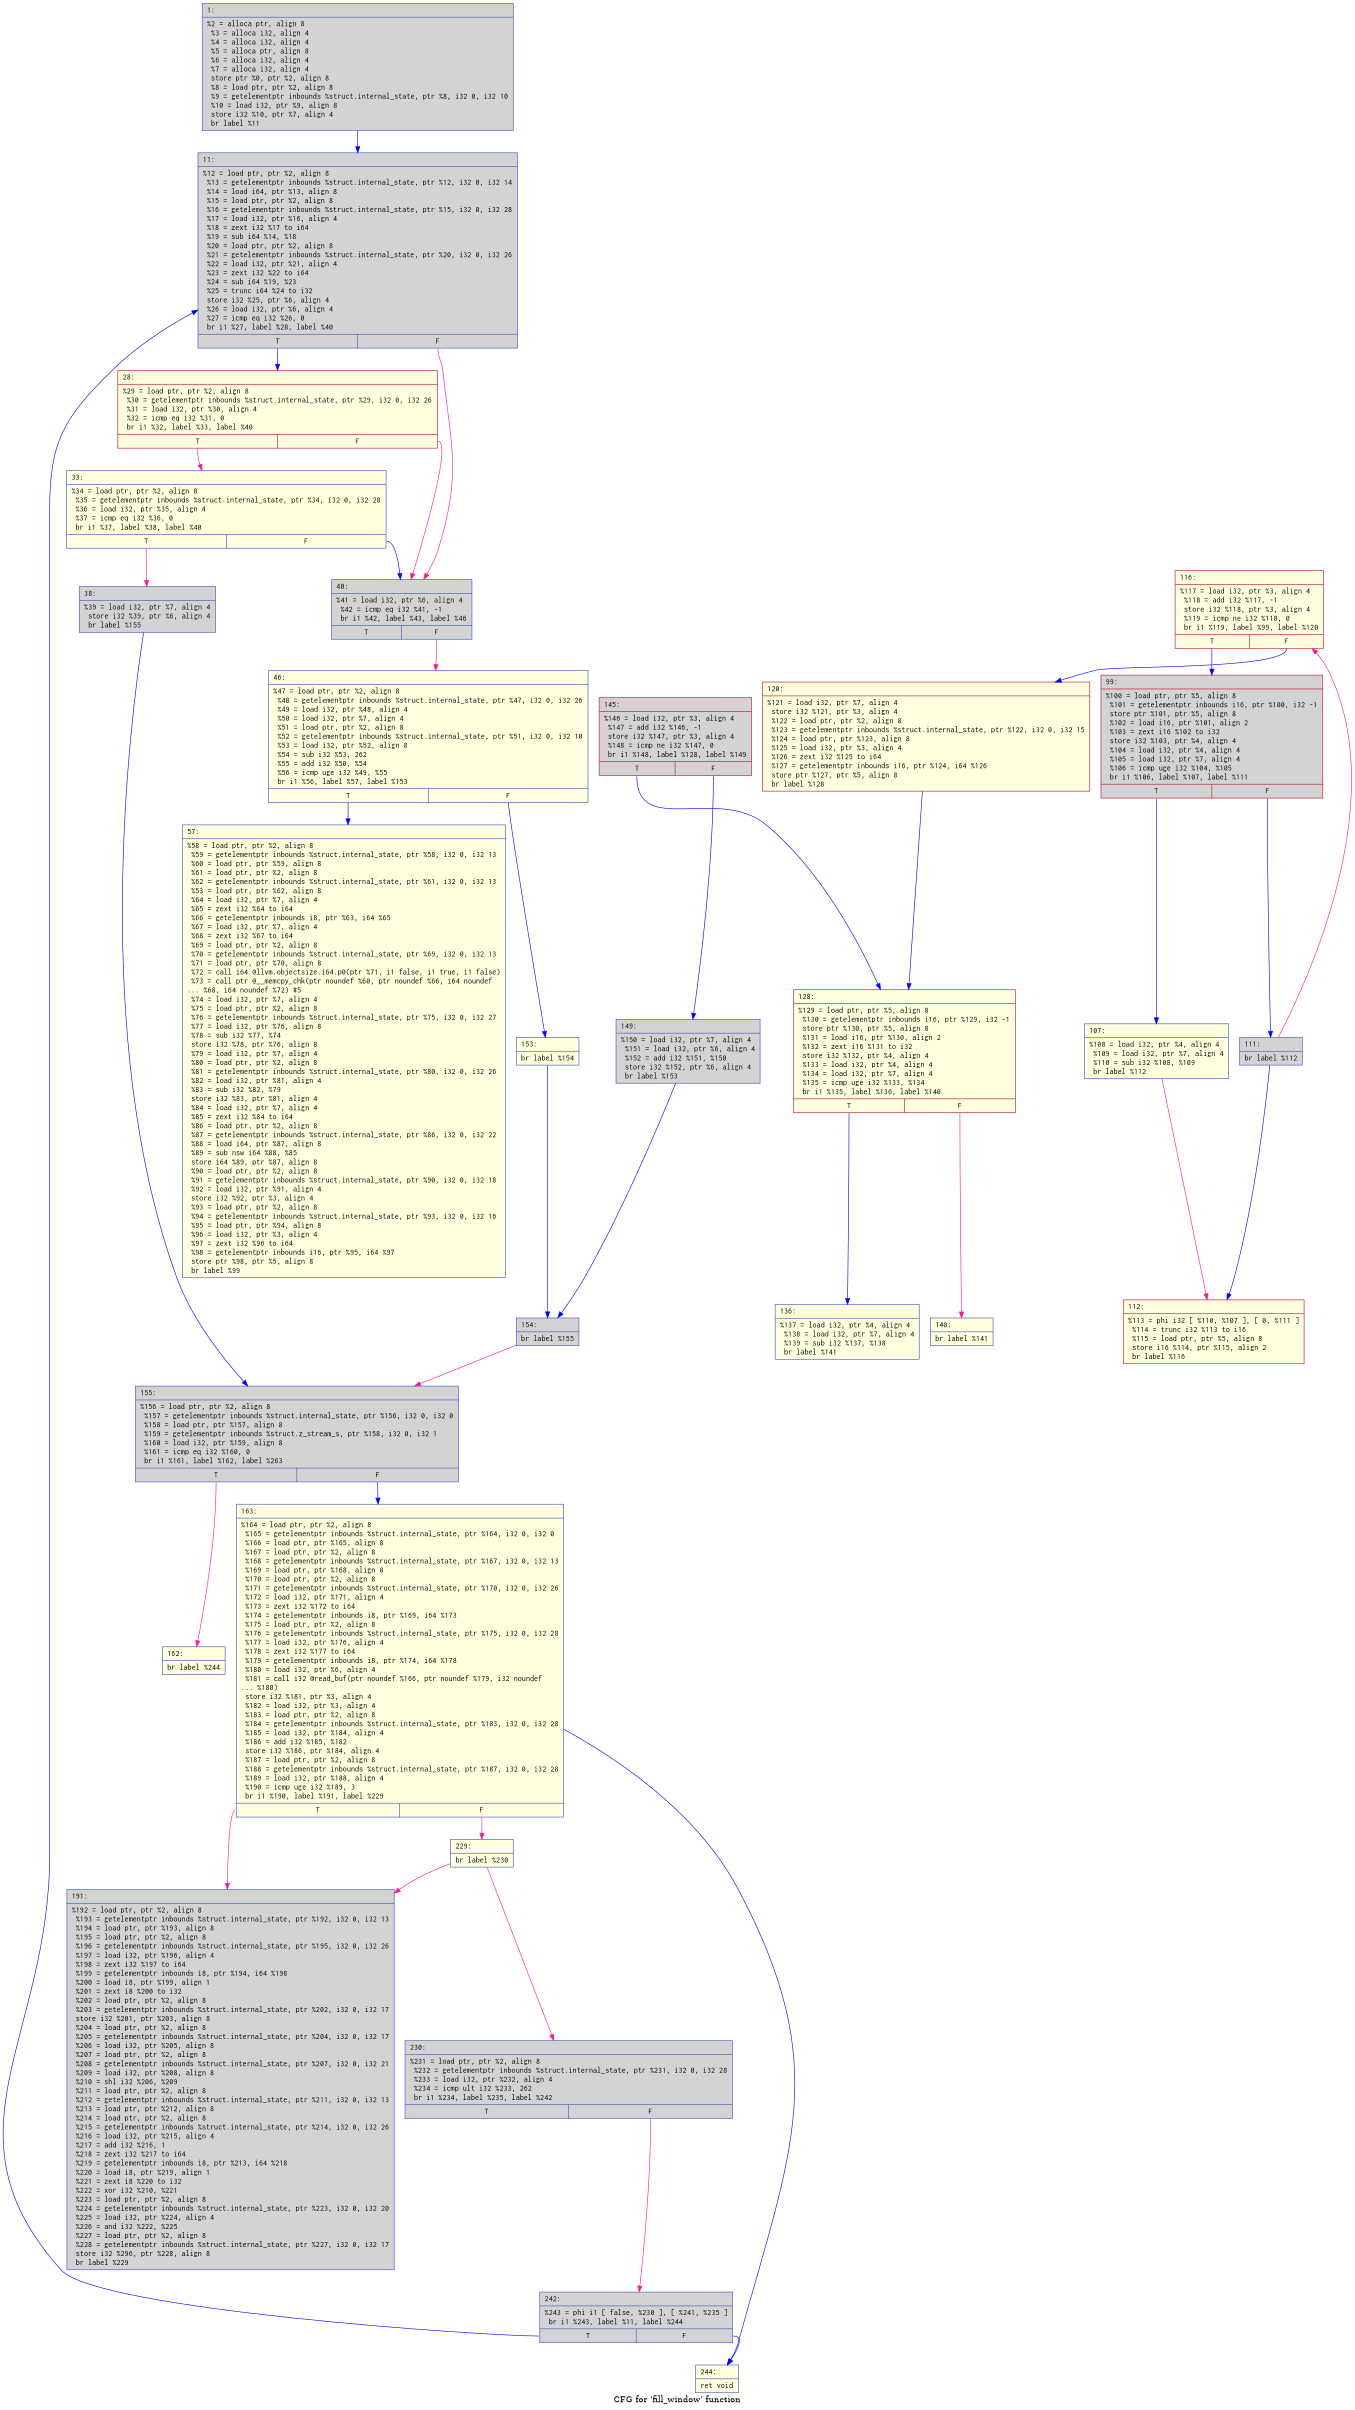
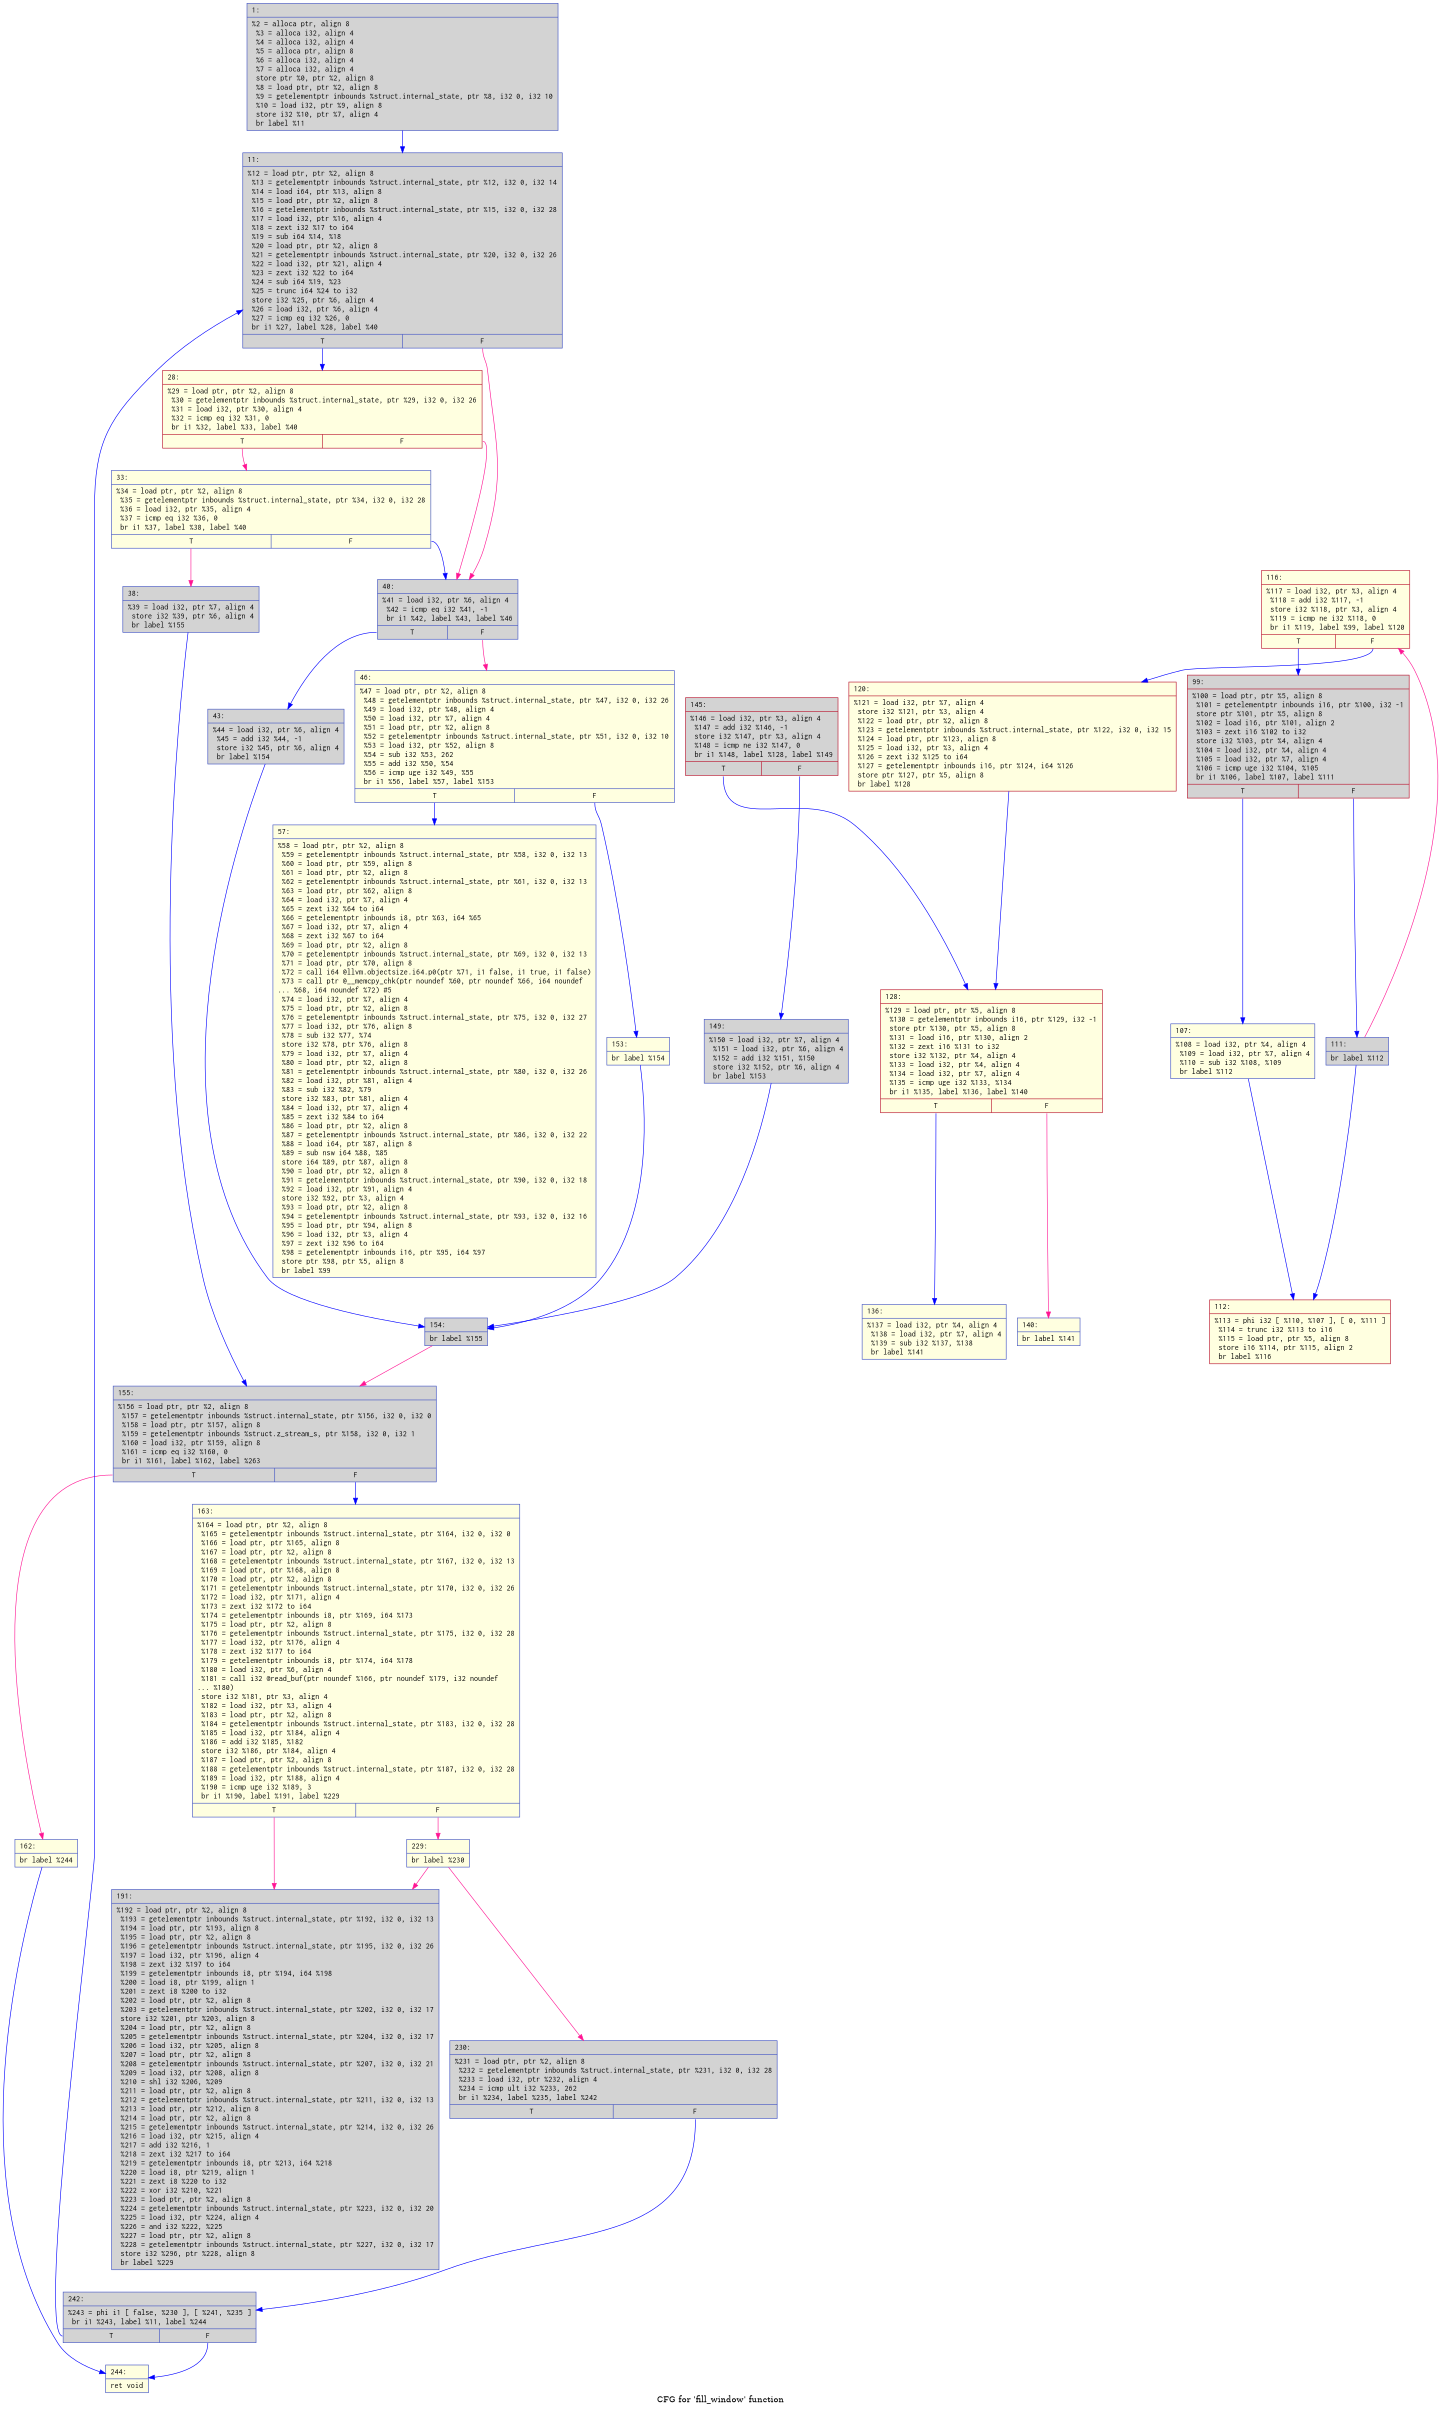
none -> (276, 737)
(254, 891) -> (345, 891)
(1184, 1186) -> (1270, 1186)
(785, 2005) -> (3, 2134)
(647, 2203) -> (509, 2252)
